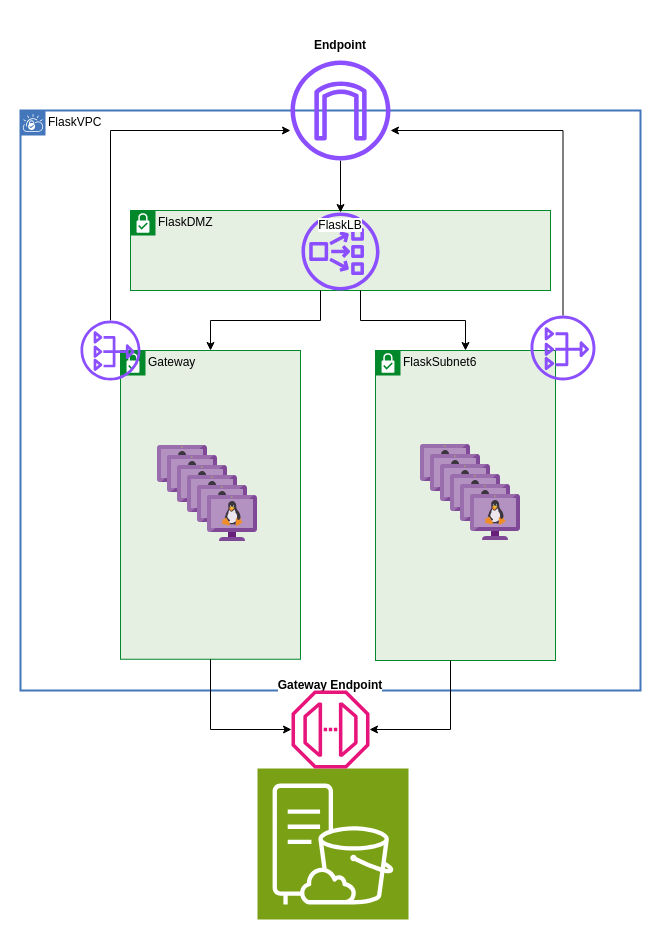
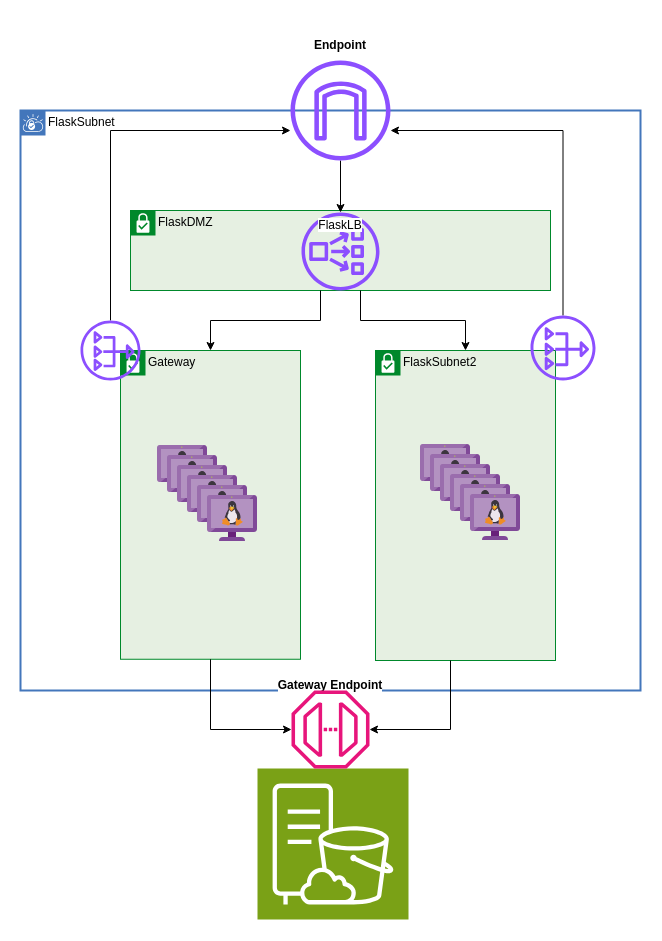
(74, 123) -> (84, 123)
(442, 363) -> (442, 363)
